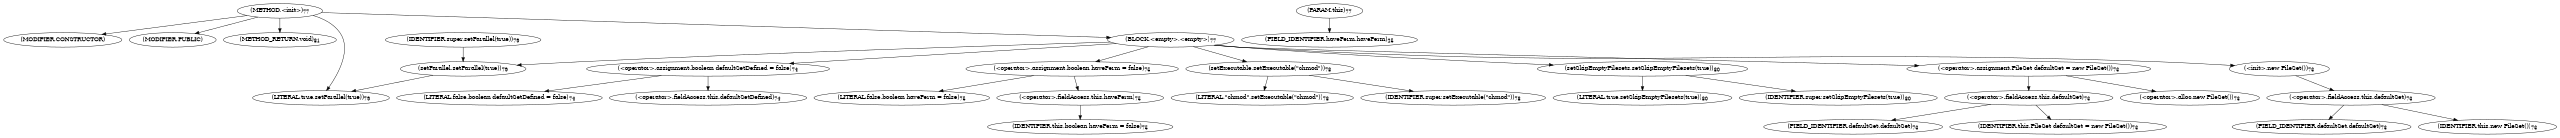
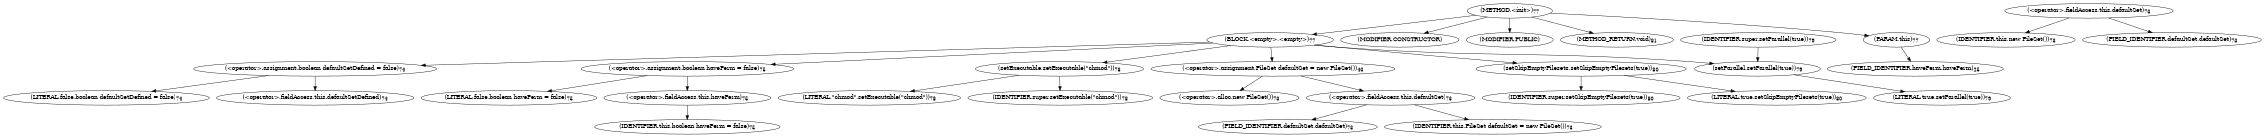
(344, 45) -> (1708, 22)
(2116, 68) -> (1360, 68)
(2279, 69) -> none
